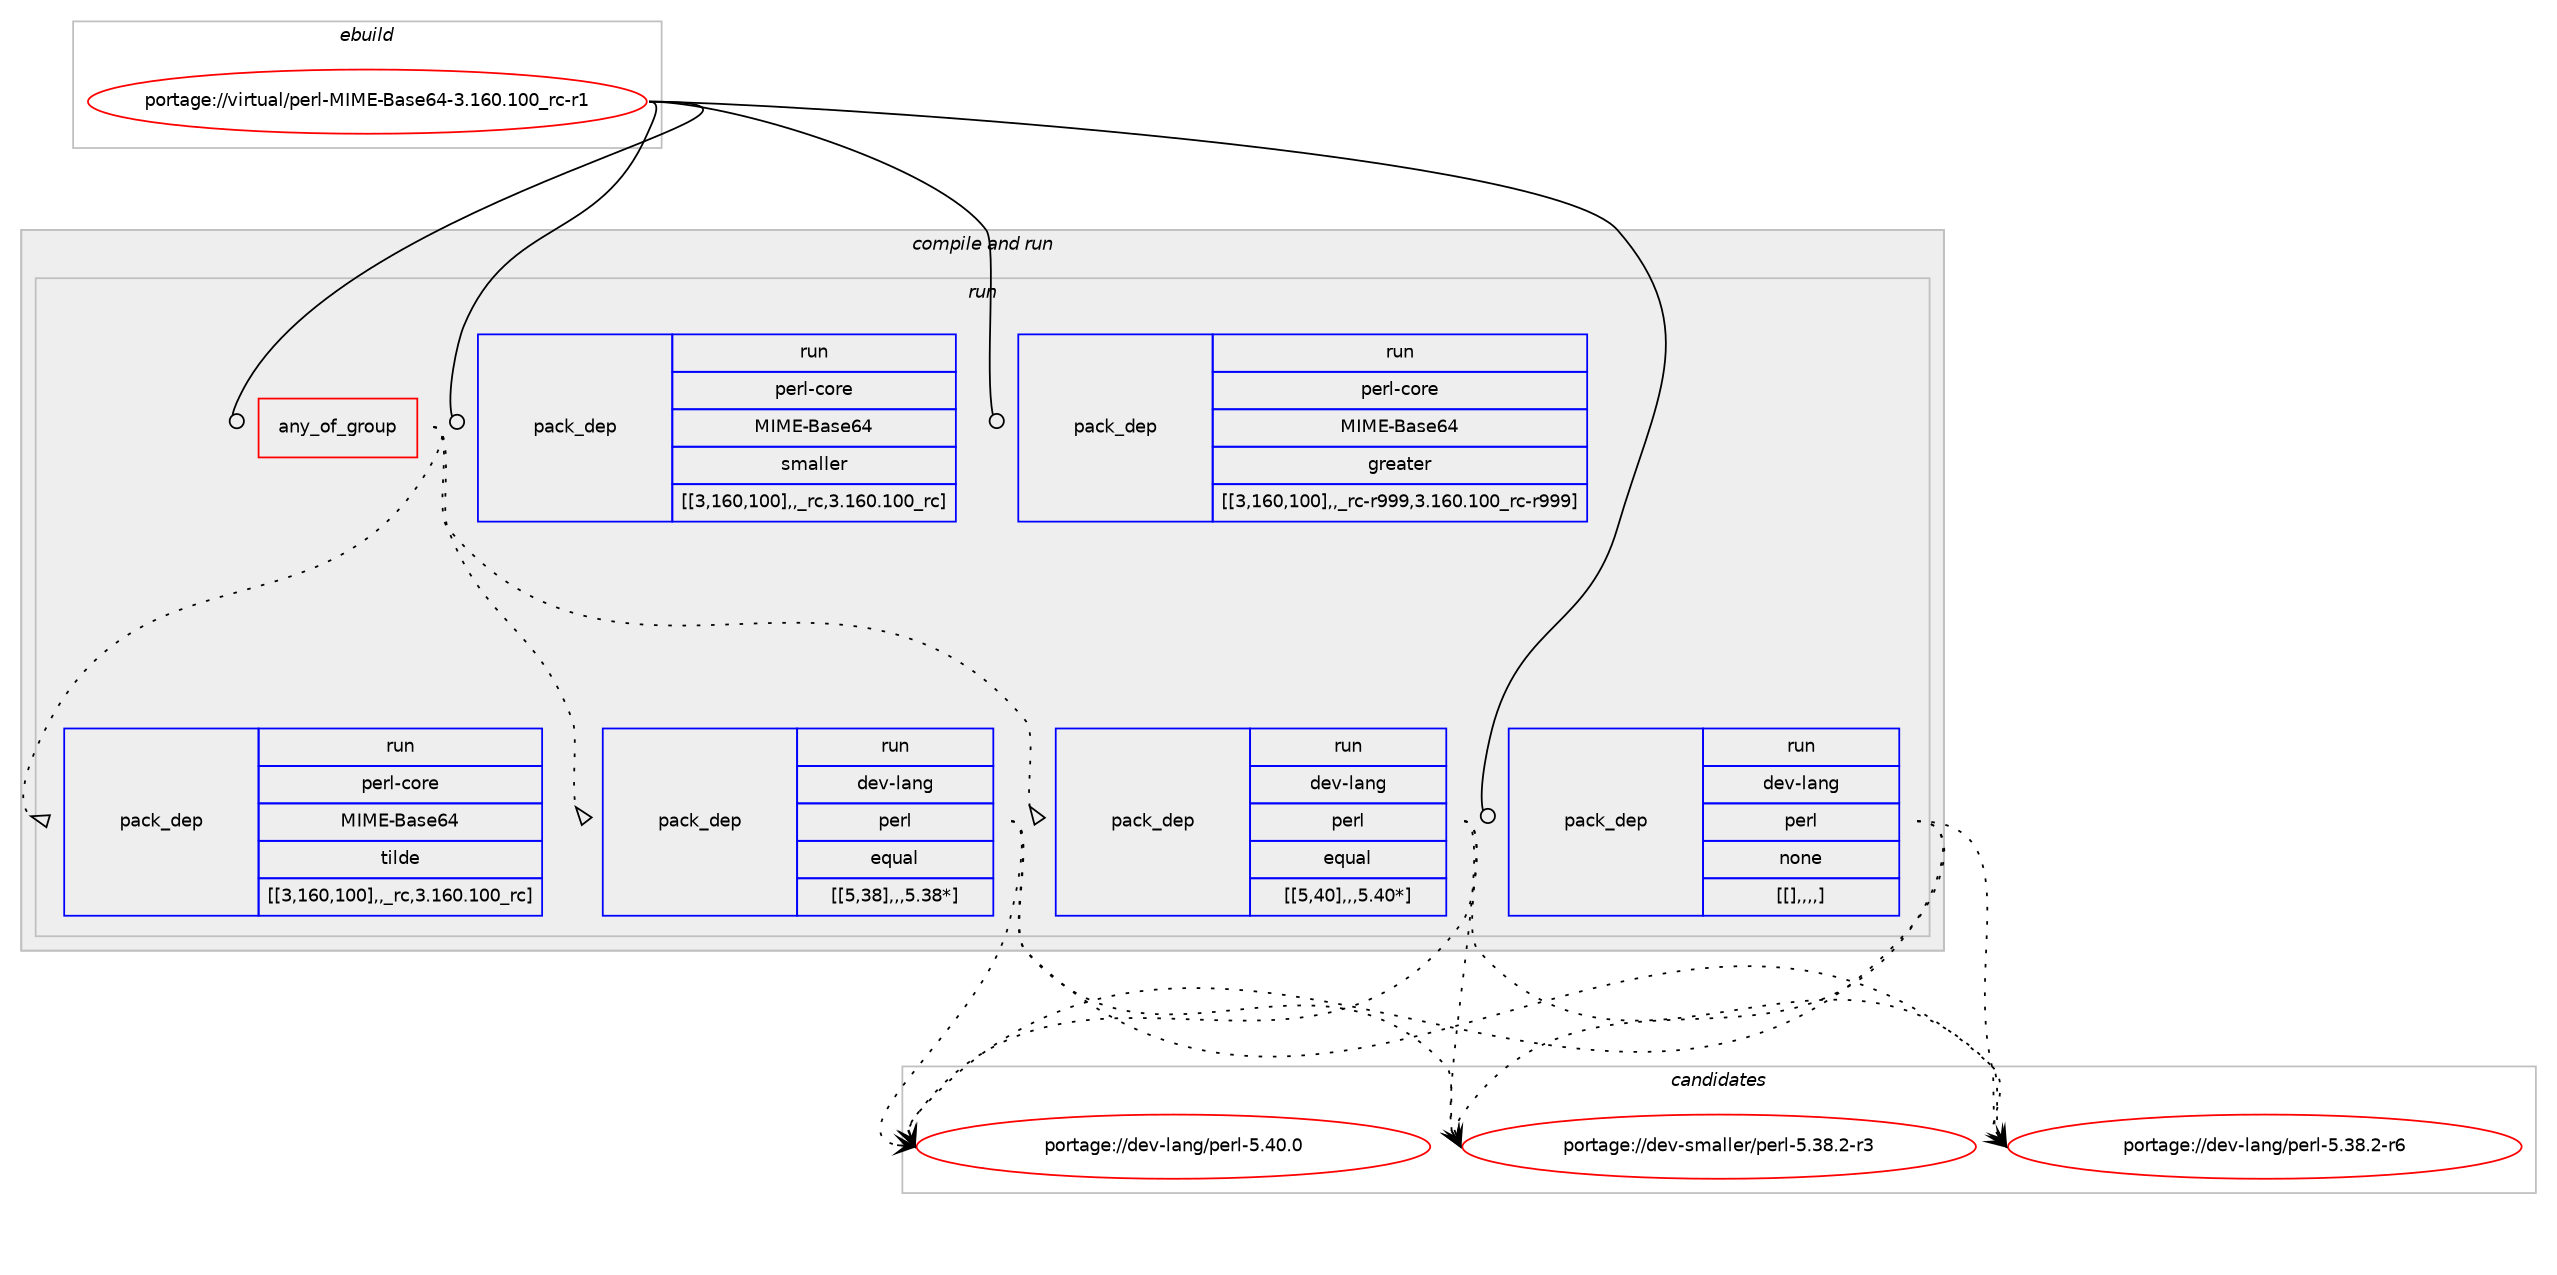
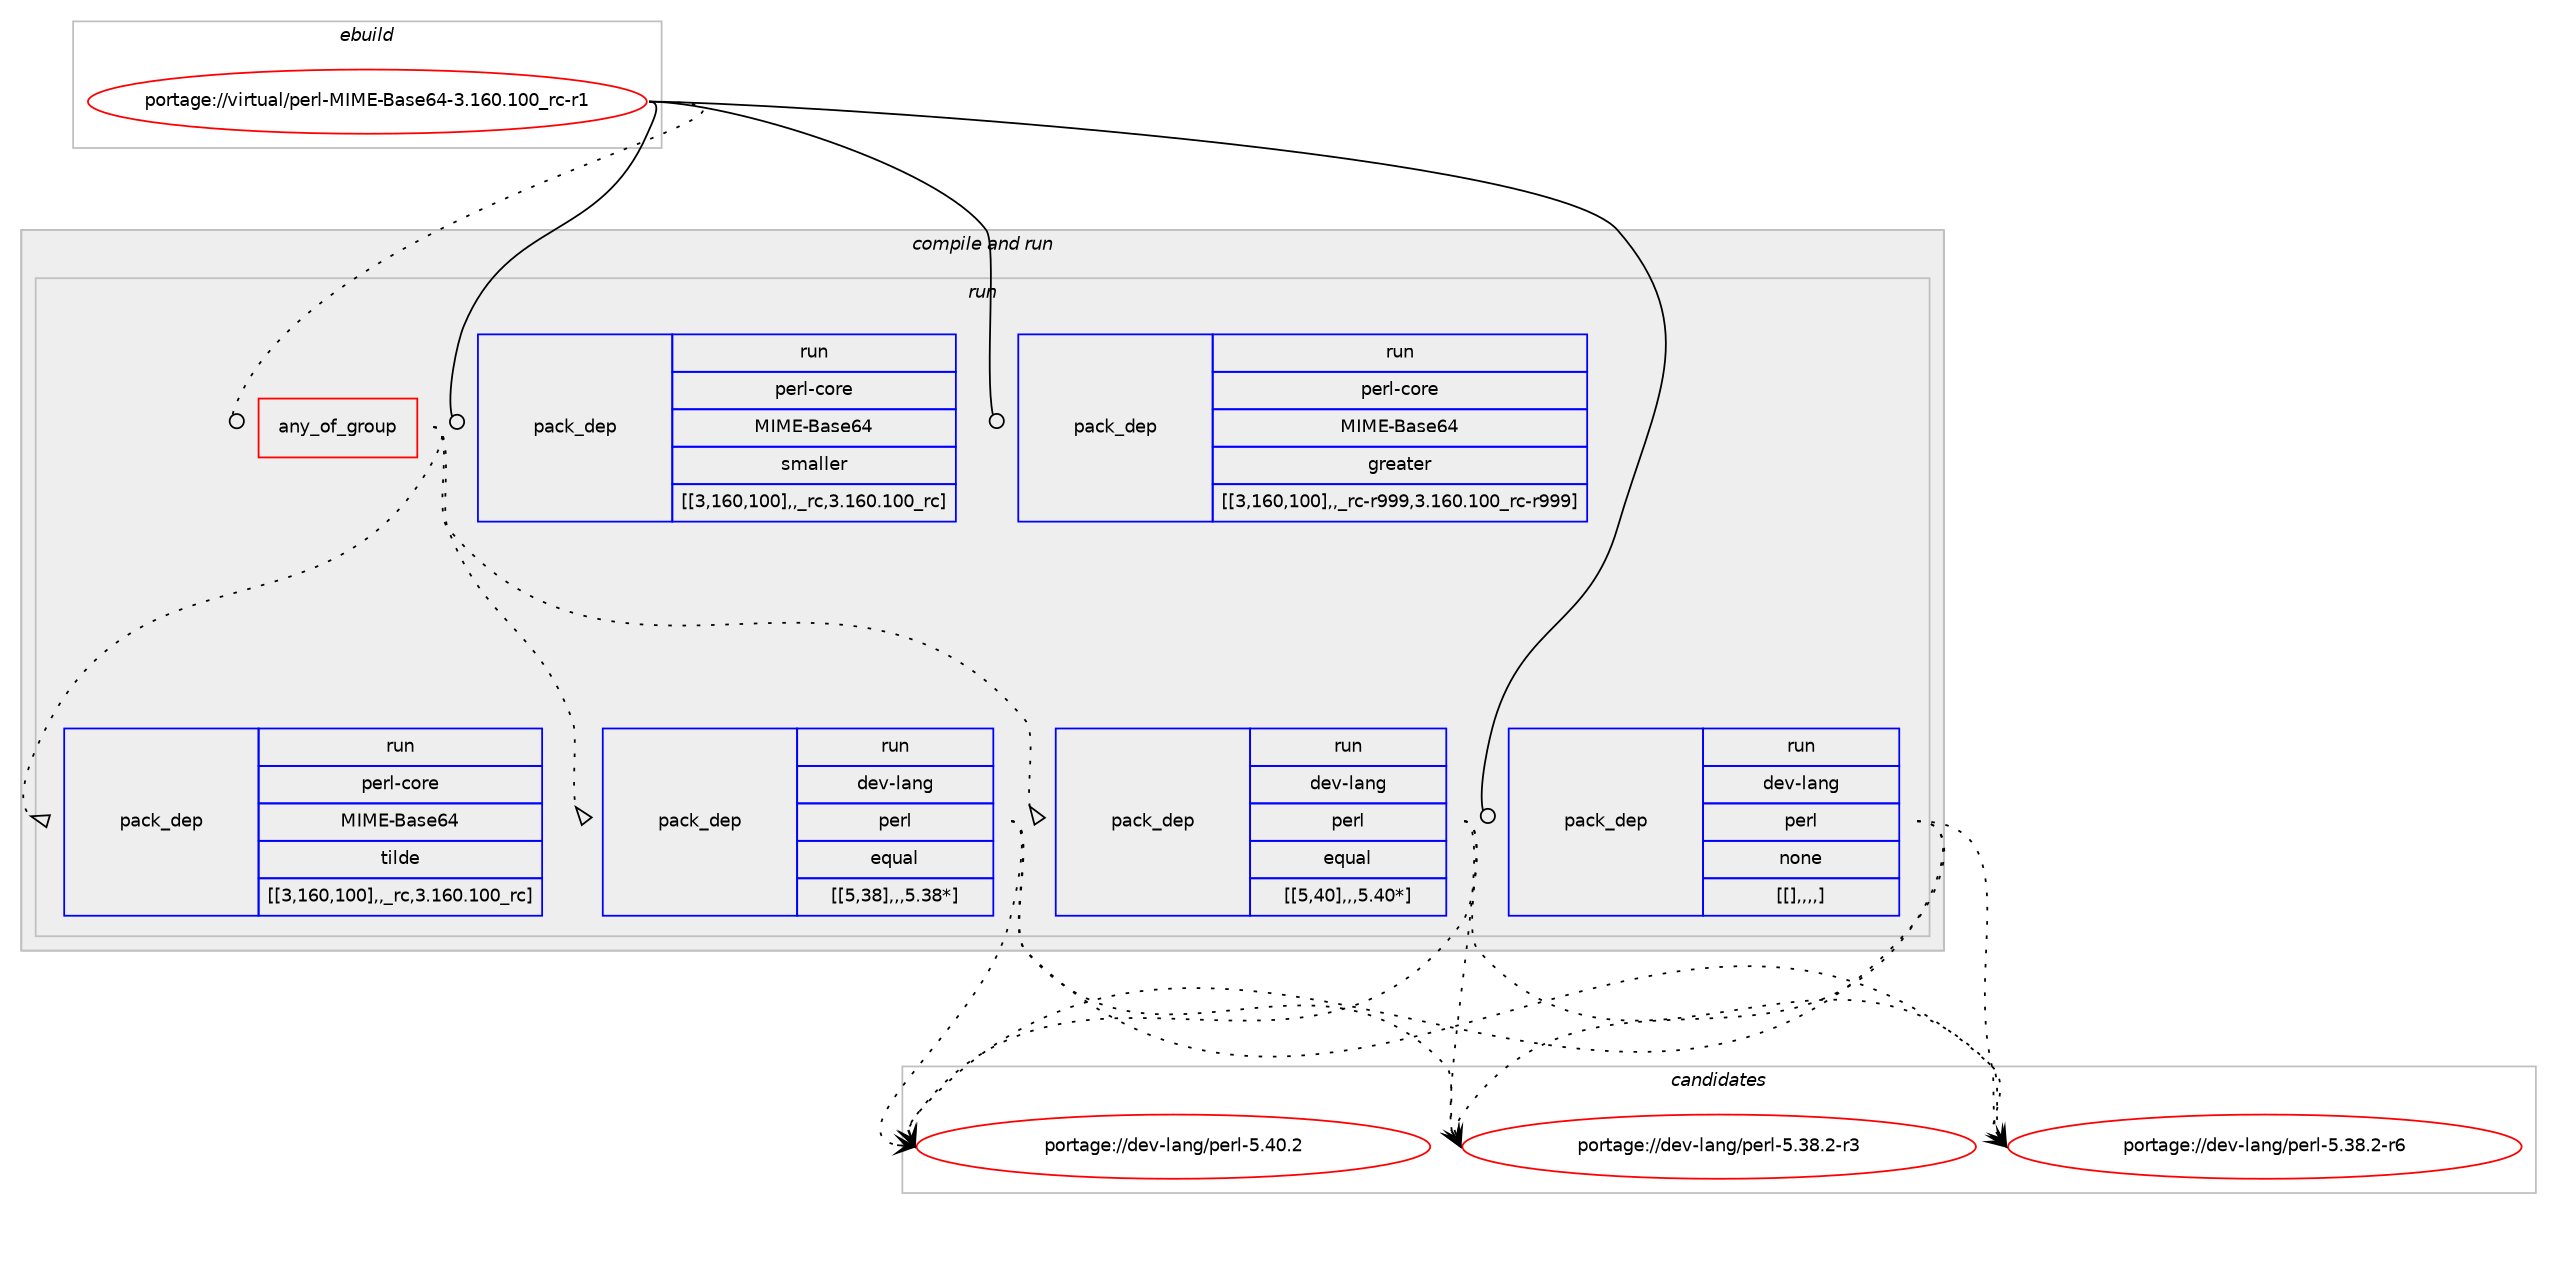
(466, 217) -> (466, 217)
(1173, 1147) -> (1173, 1147)
(1719, 1147) -> (1719, 1147)
